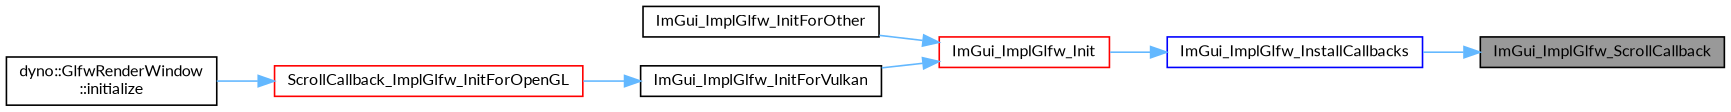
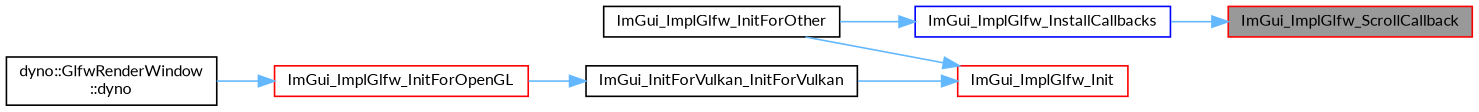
(1130, 52) -> (869, 22)
(1602, 52) -> (1350, 22)
(112, 81) -> (112, 81)
(429, 81) -> (401, 81)
(761, 81) -> (722, 81)
